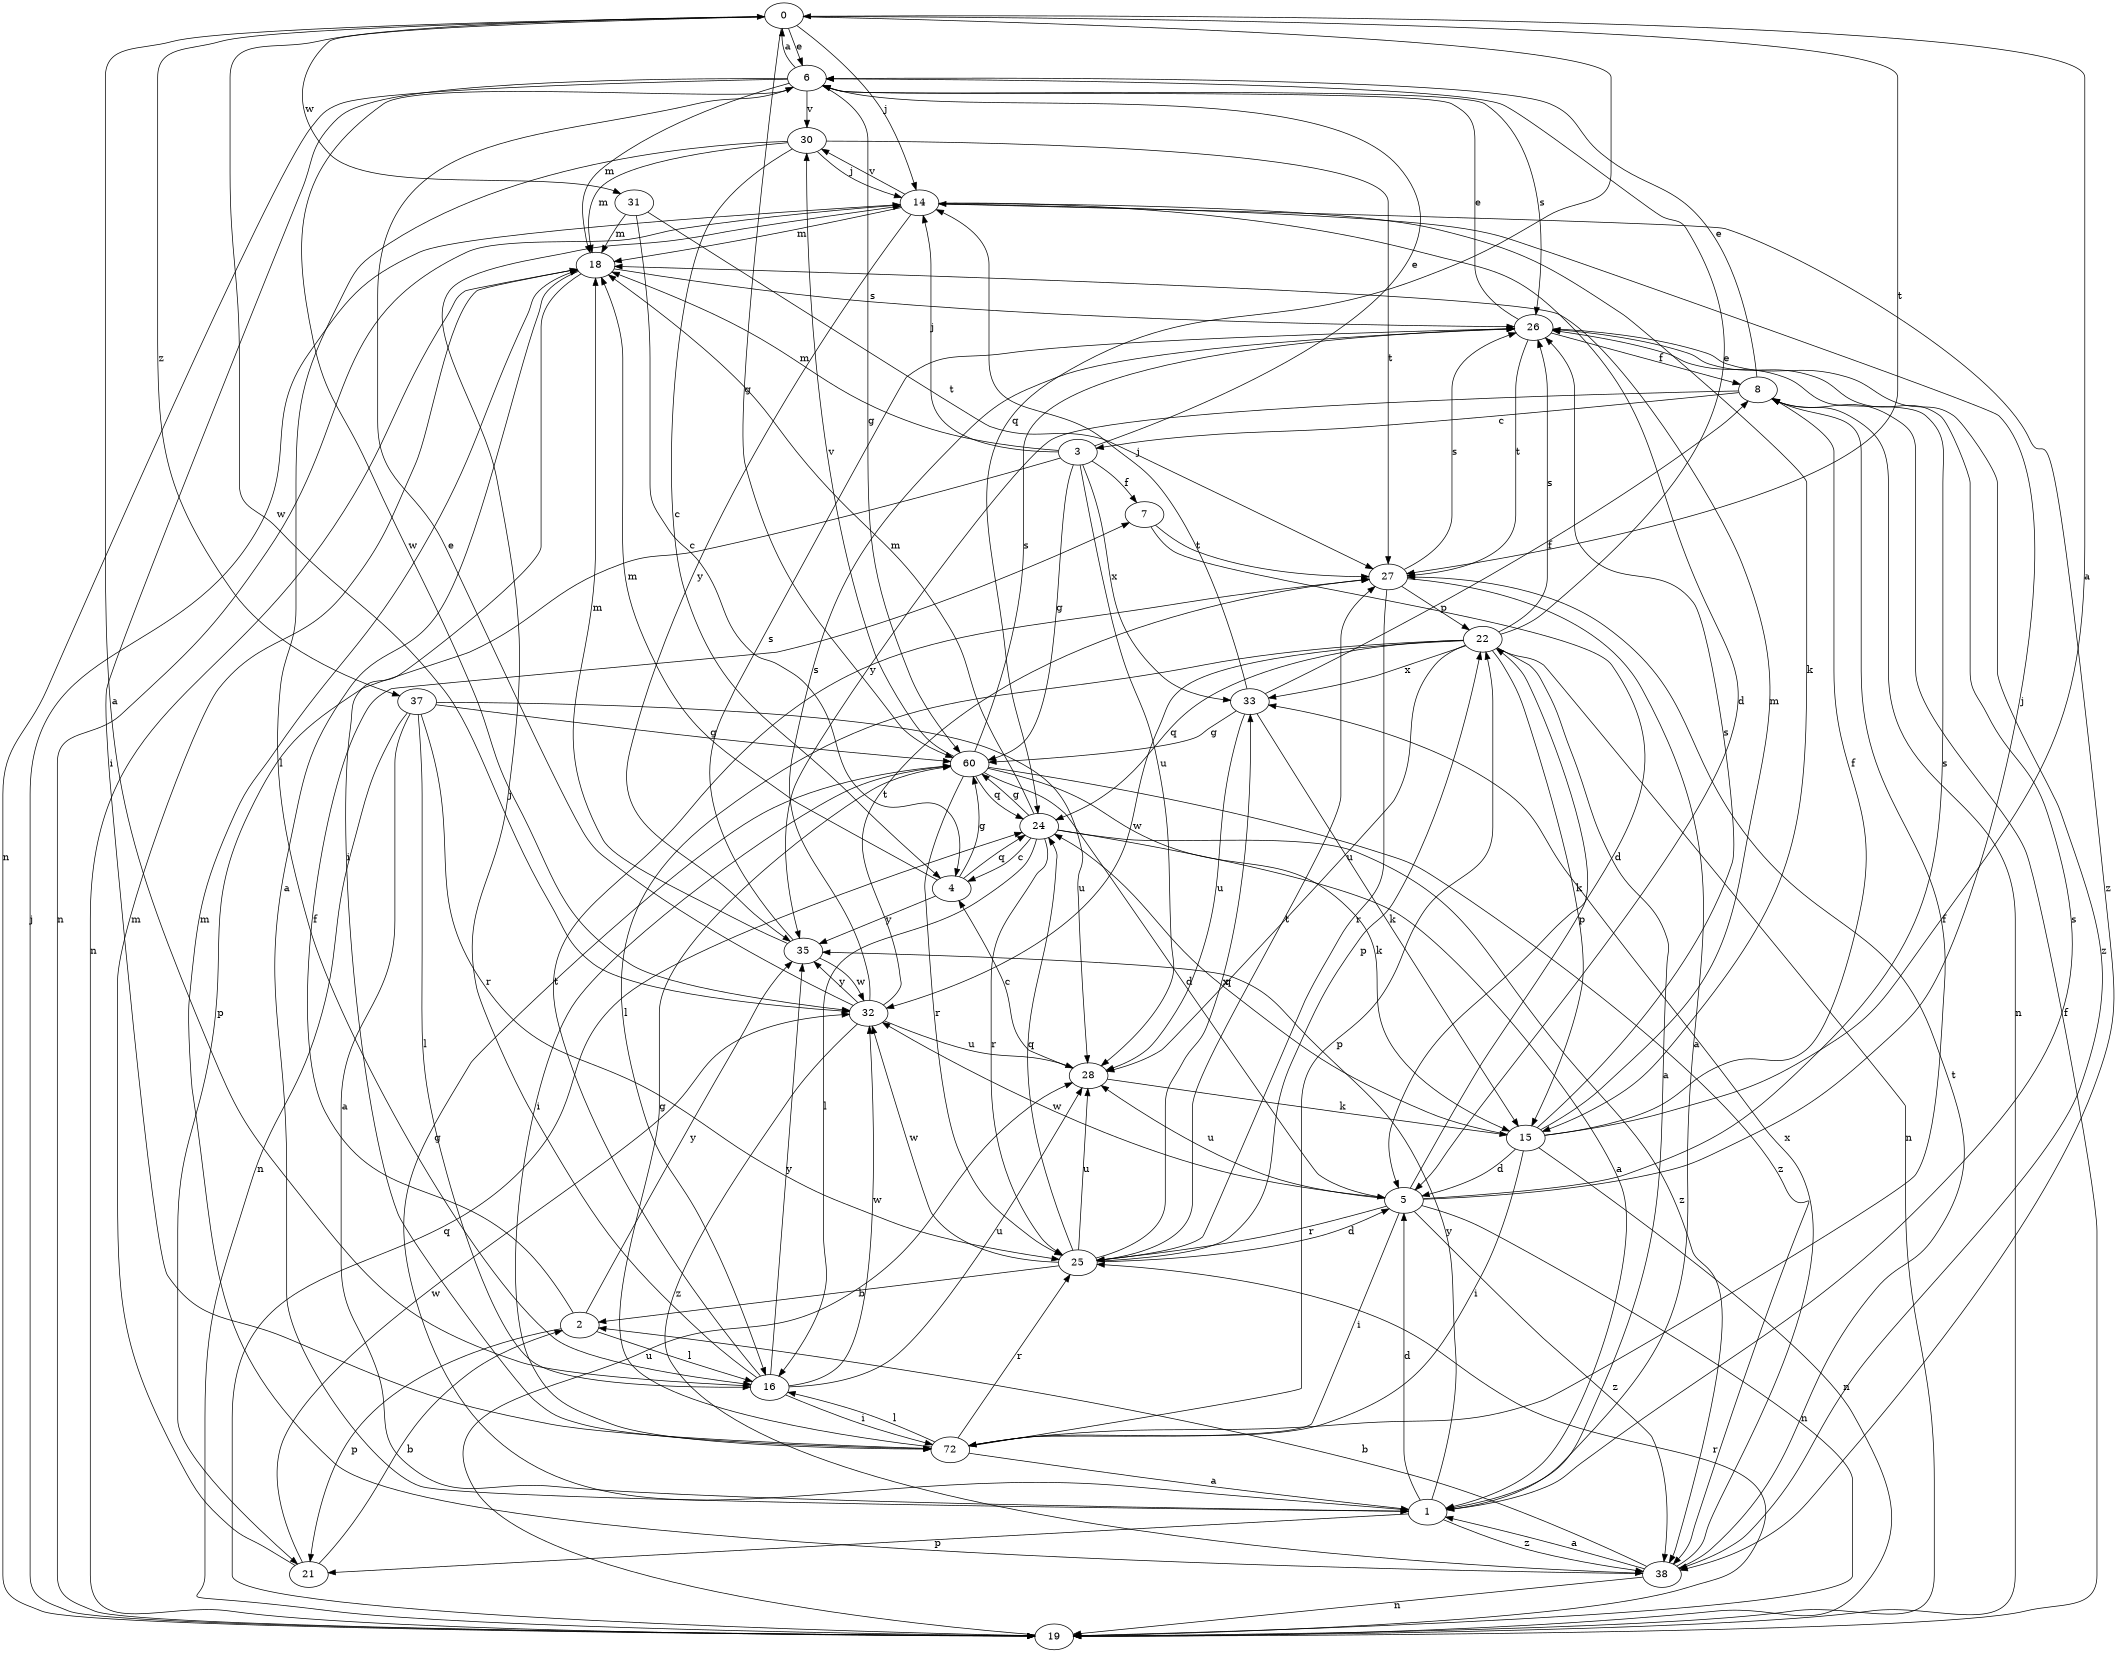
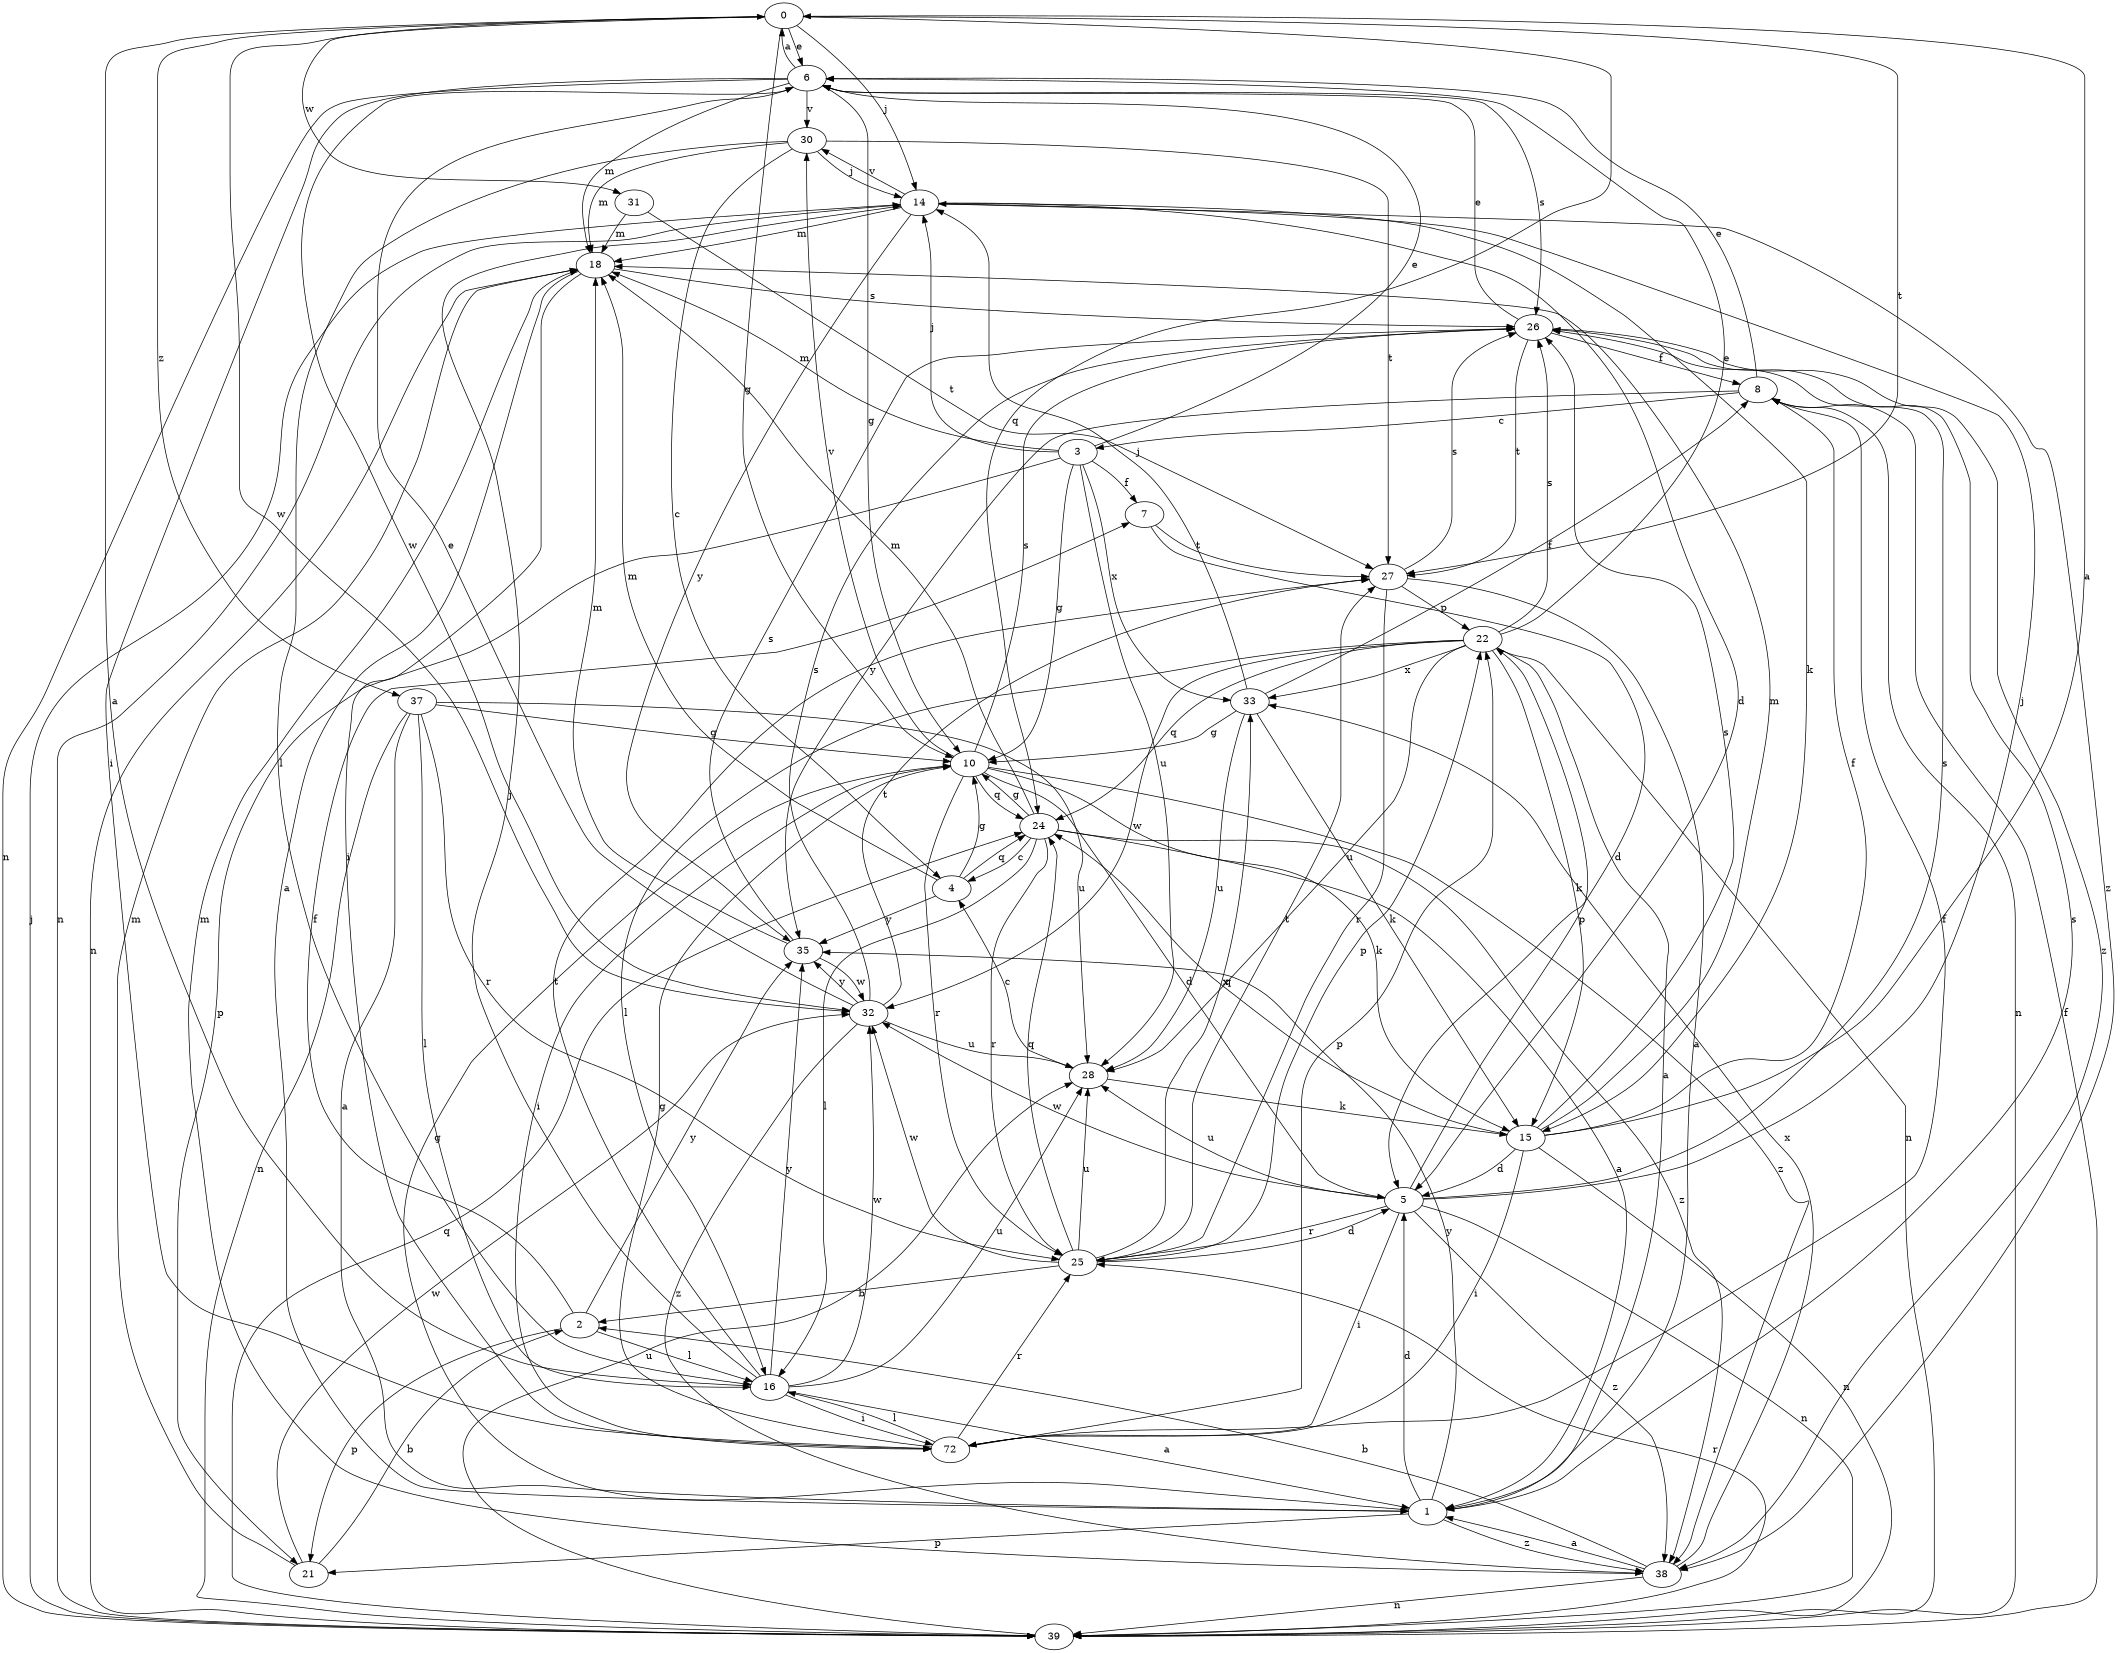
(719, 597) -> none
(970, 764) -> (970, 764)
(1913, 994) -> none
(1185, 1483) -> (1095, 1449)
(1054, 1637) -> (1054, 1637)
